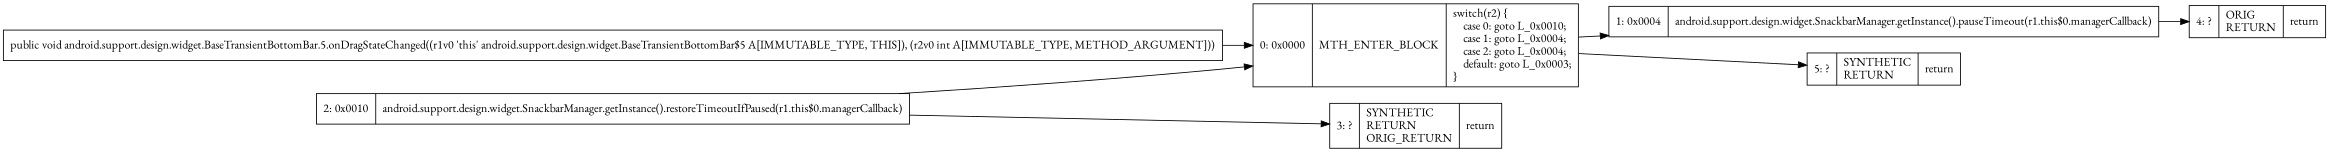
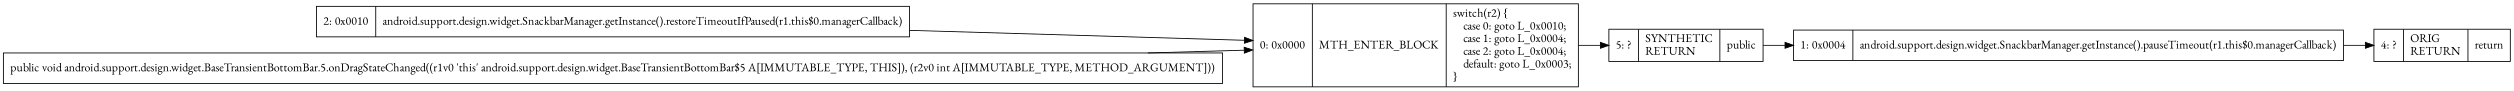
(1589, 37) -> (1774, 45)
(1939, 69) -> (1741, 45)
(1416, 126) -> none
